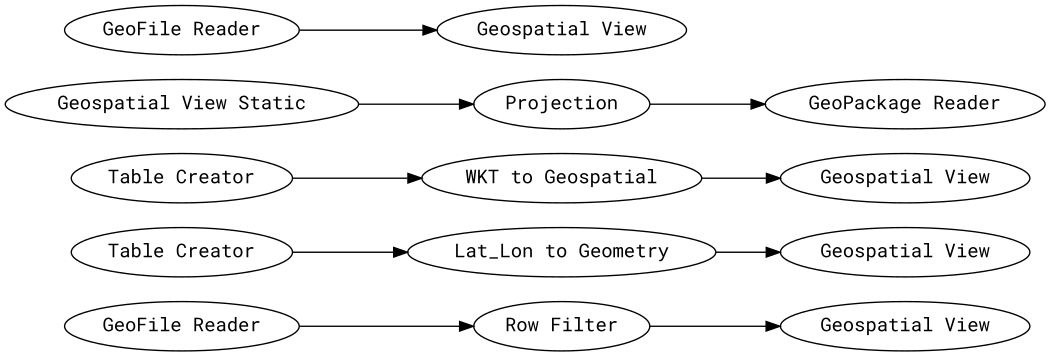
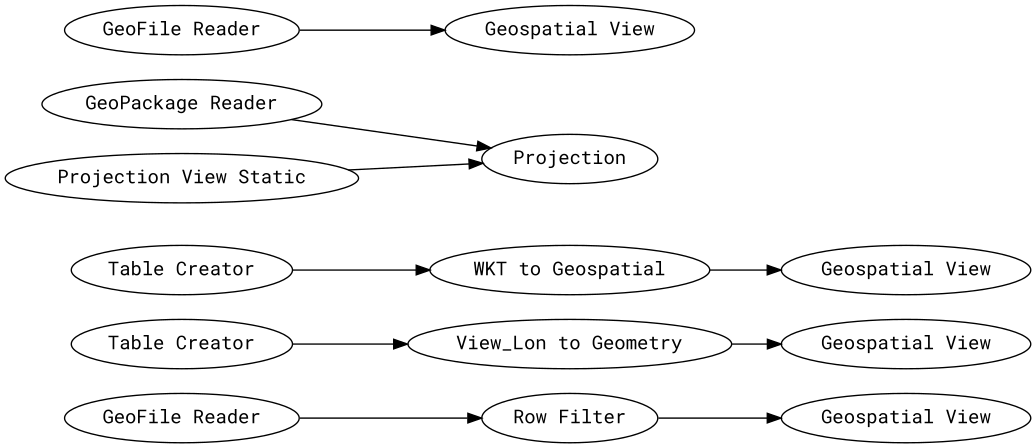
(182, 104) -> (182, 178)
(701, 104) -> (384, 133)
(562, 252) -> (570, 344)
